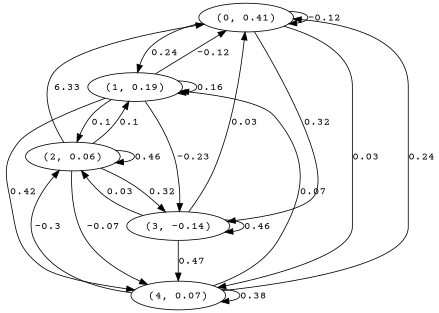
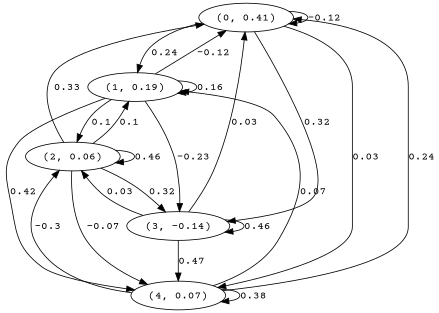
(67, 87) -> (67, 87)
